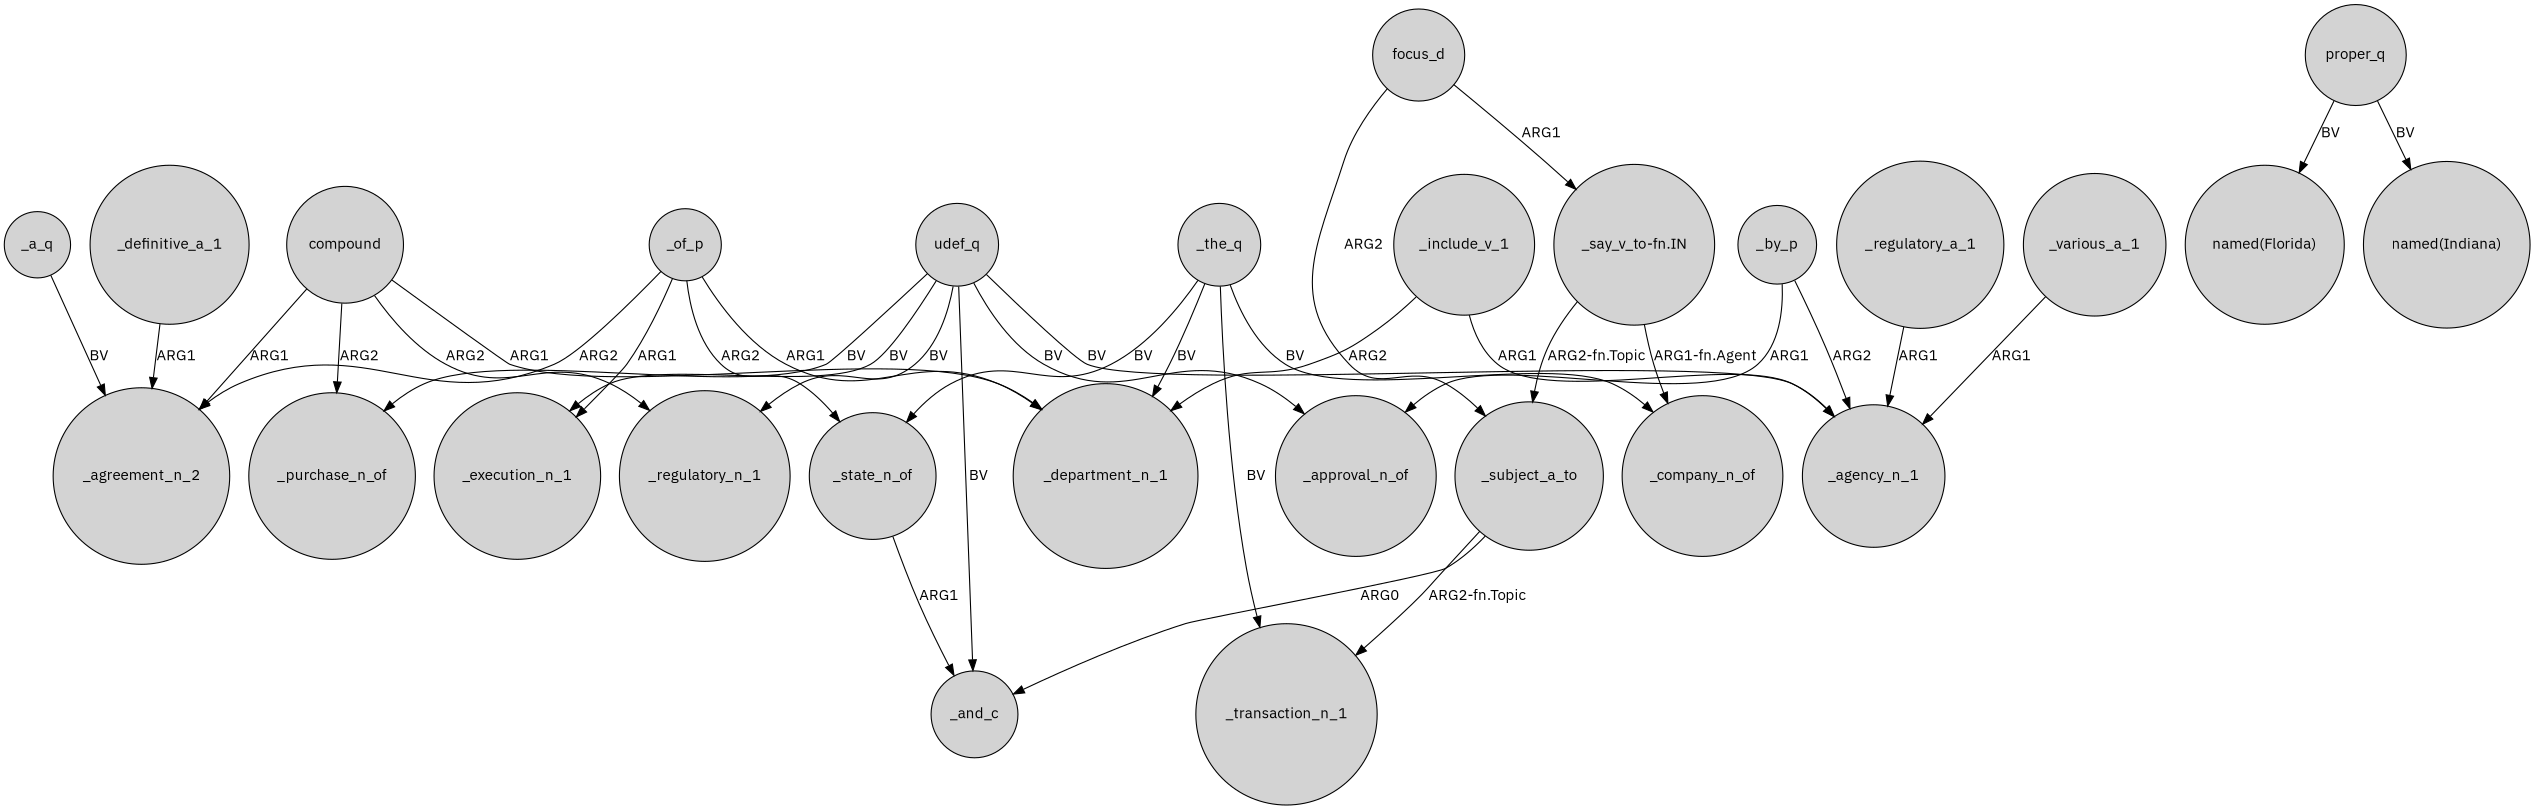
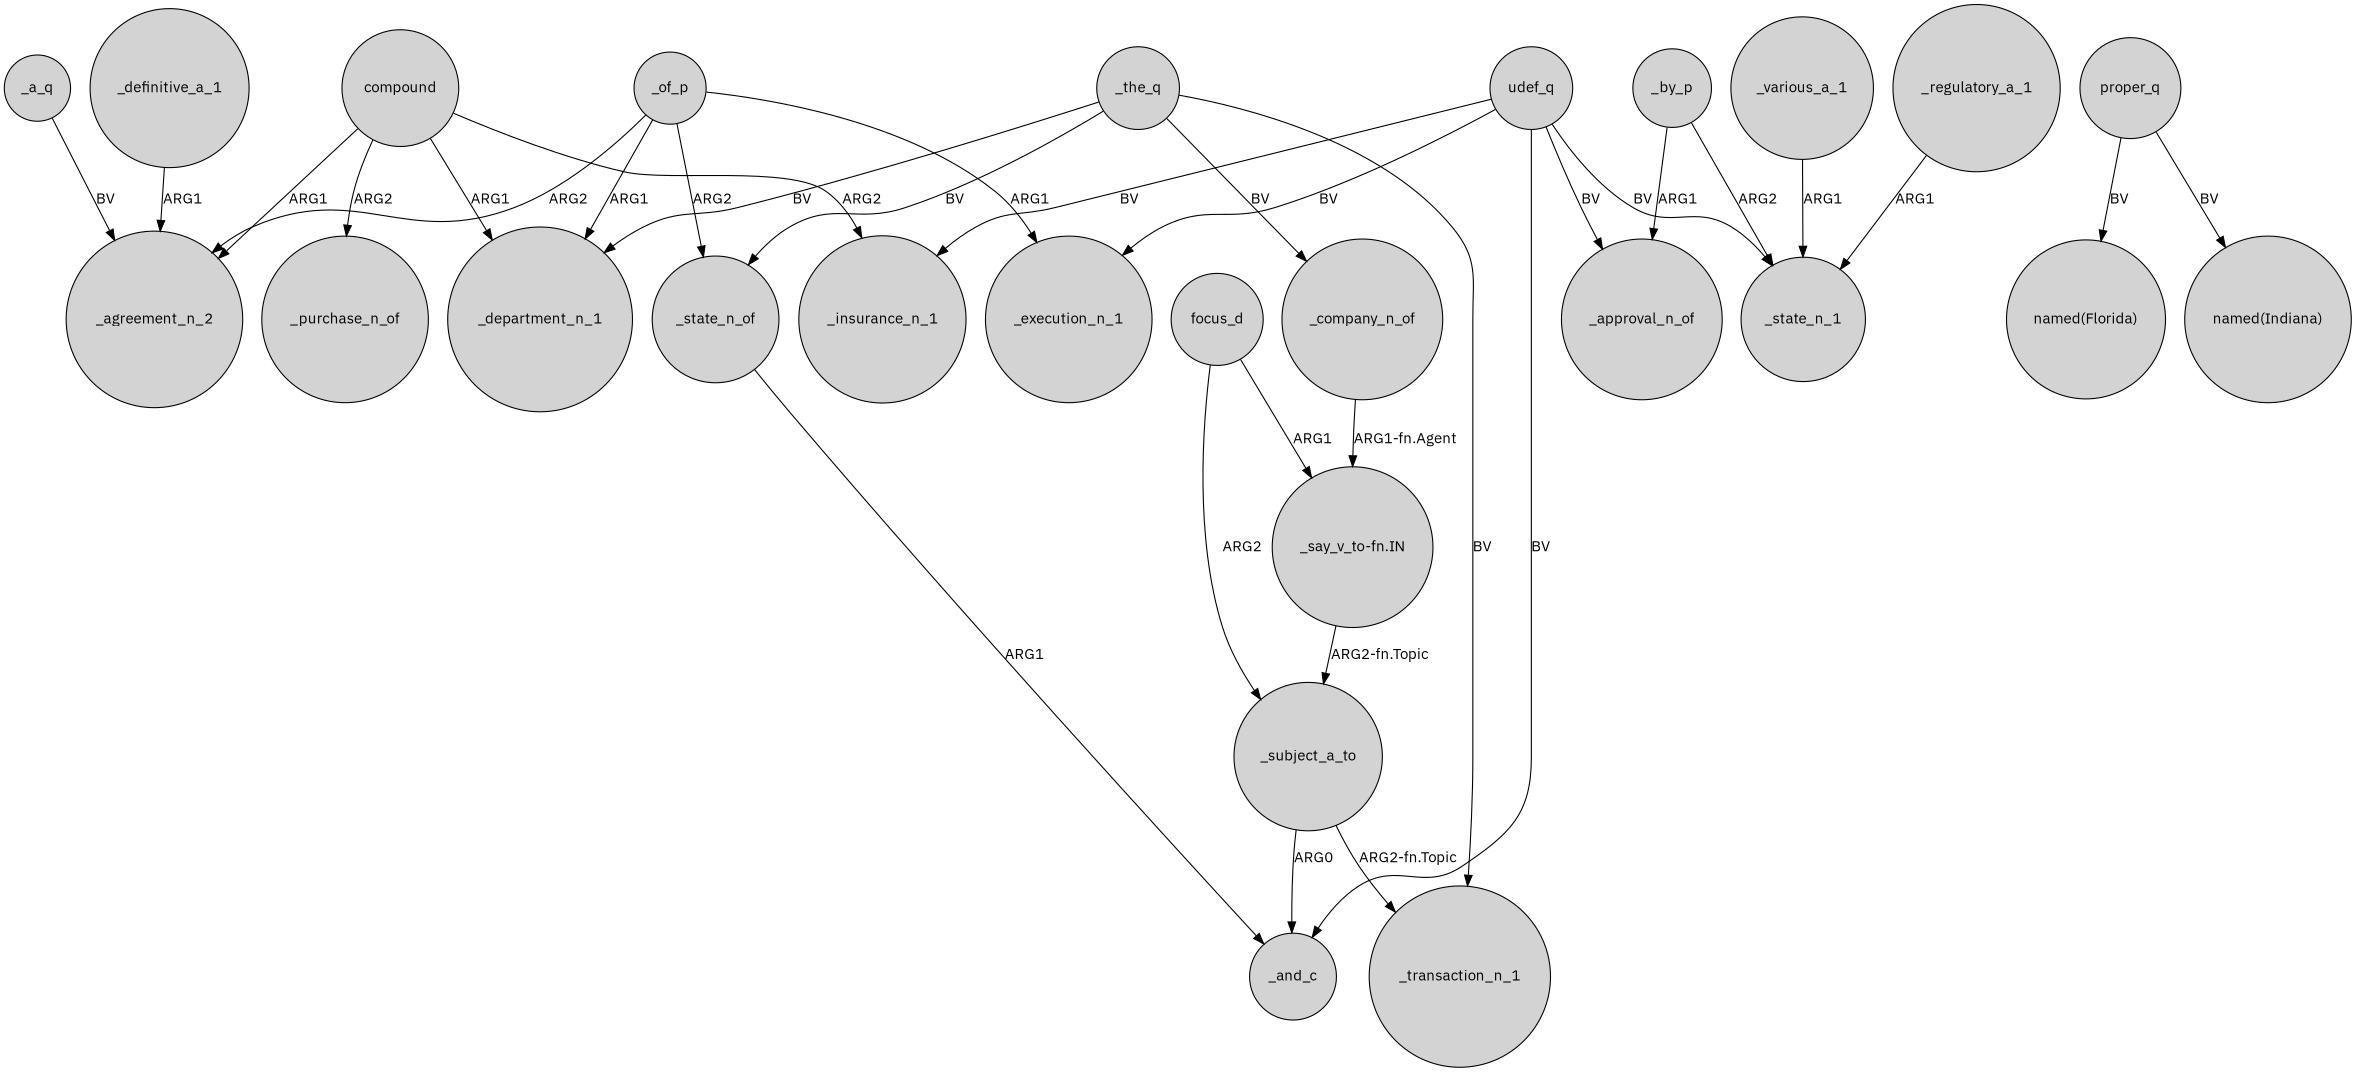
(1464, 245) -> none
(1652, 359) -> (1354, 428)
(674, 376) -> none
(705, 476) -> (882, 319)
(1874, 476) -> (1803, 319)
